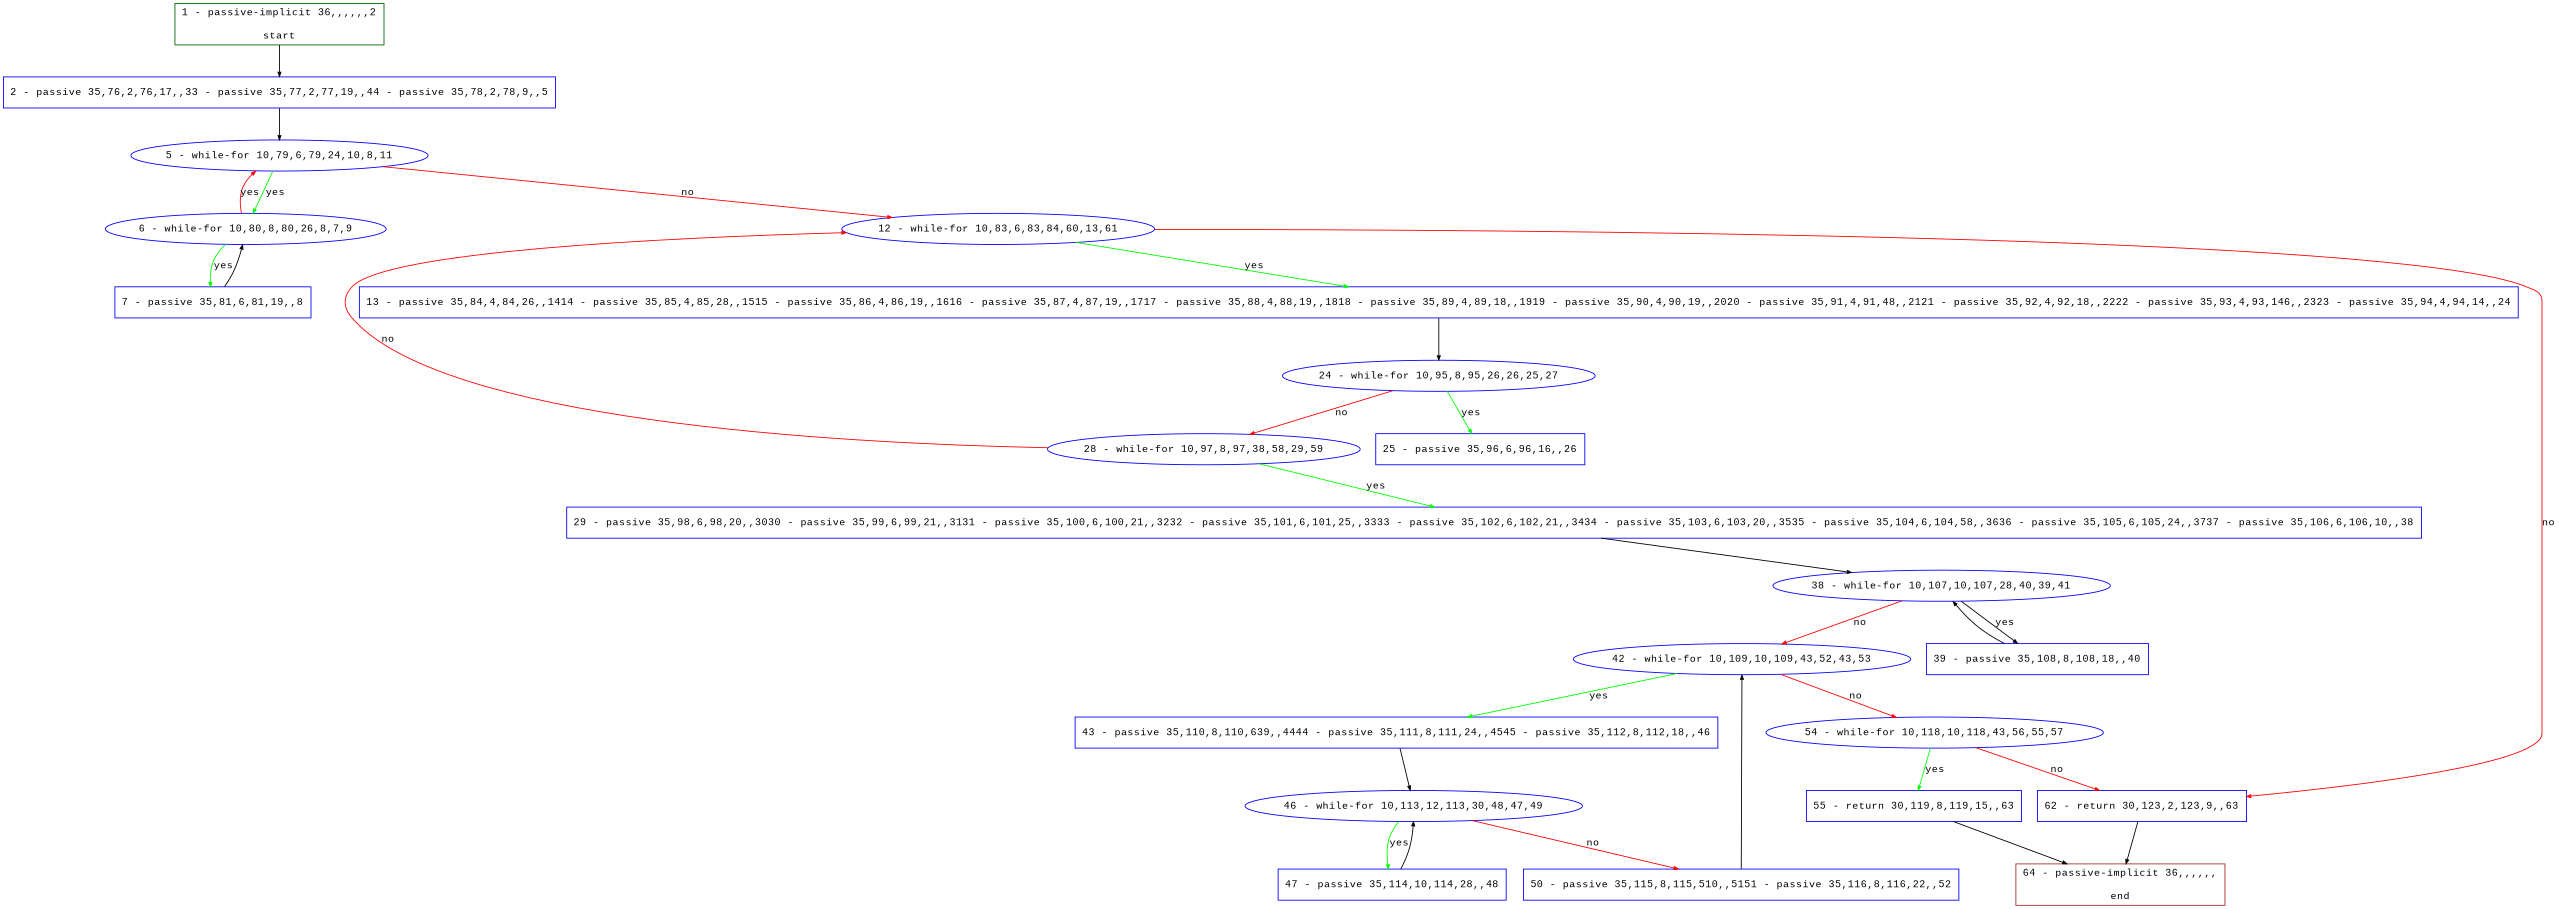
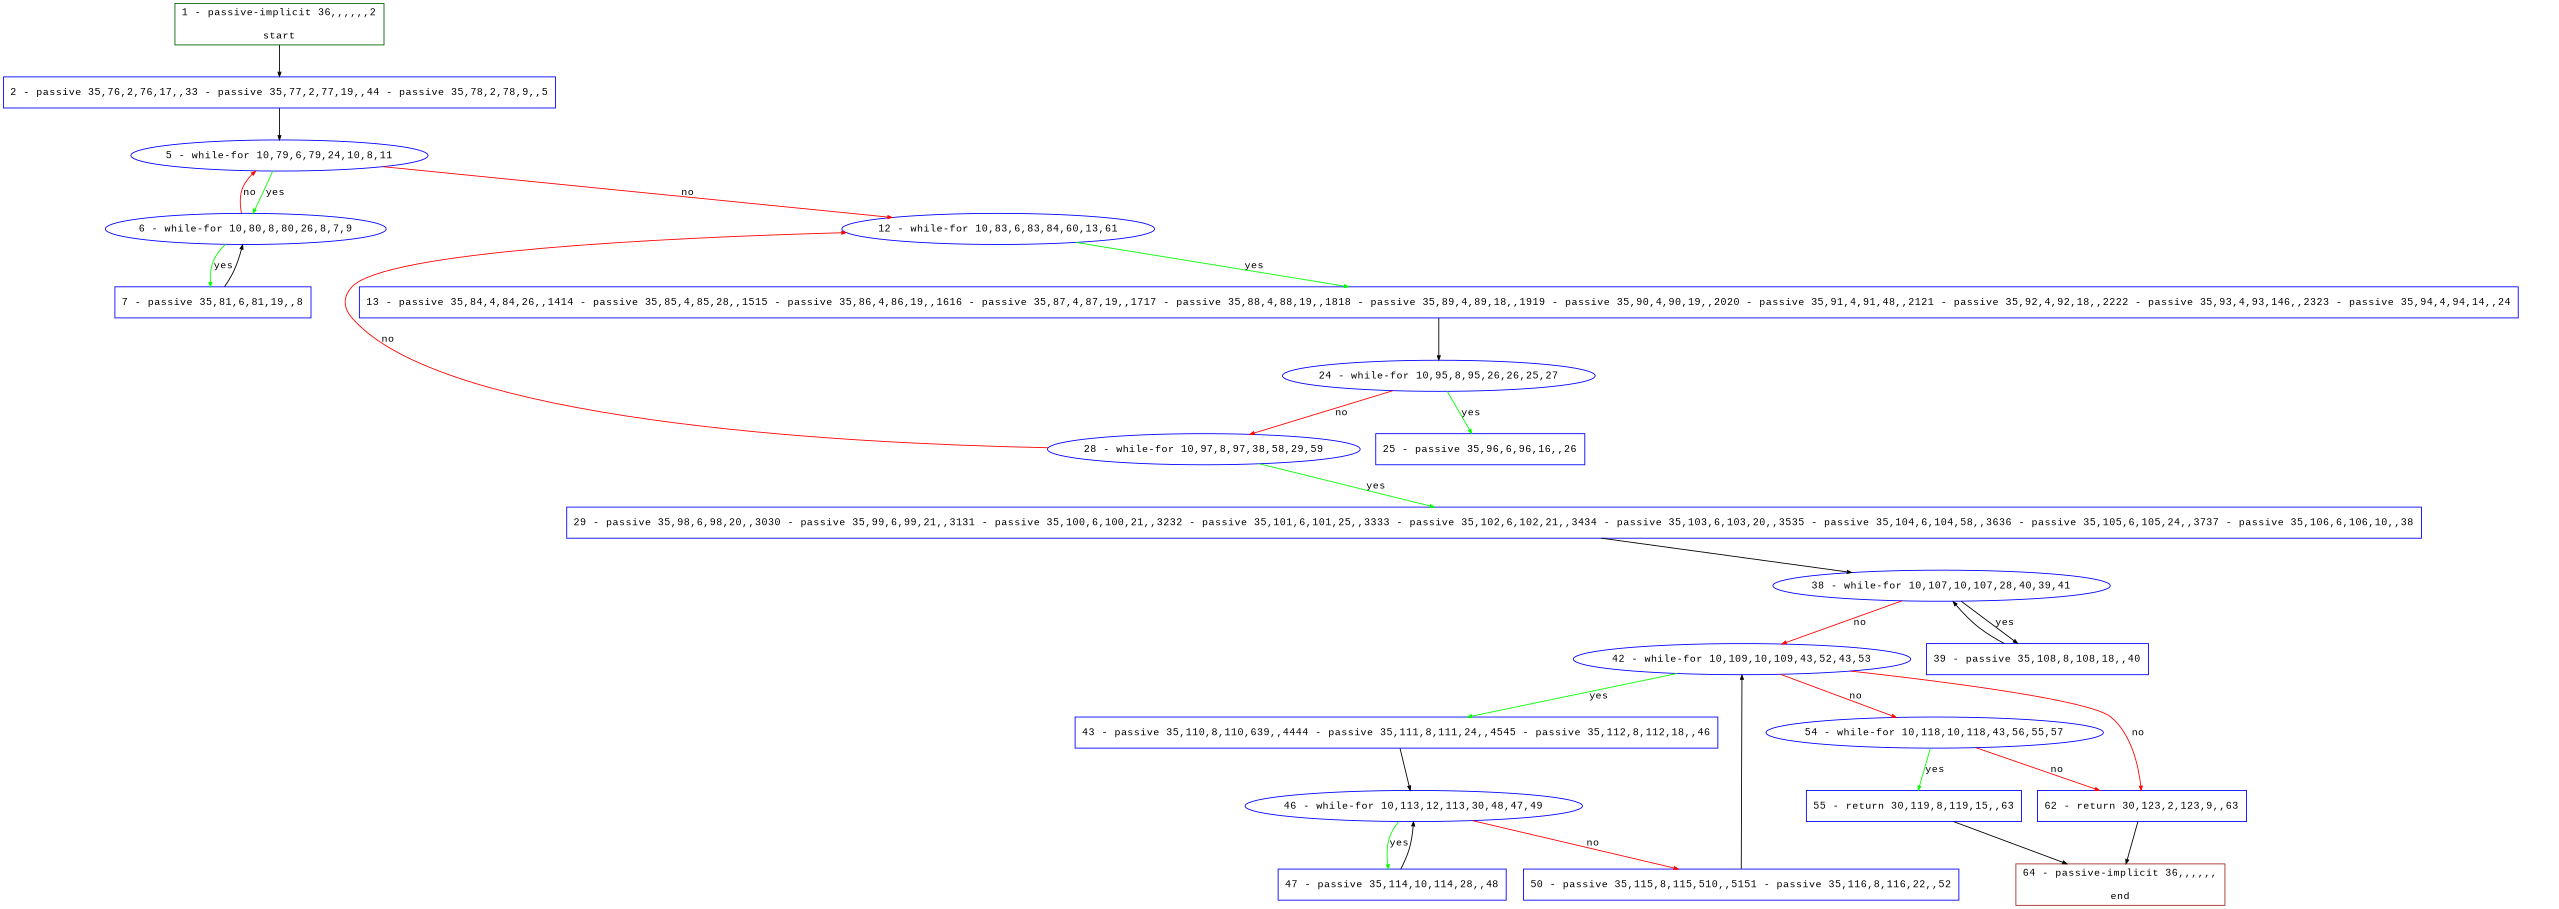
(250, 192) -> (250, 192)
(2220, 251) -> (2020, 694)
